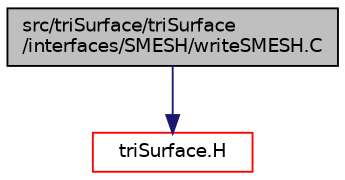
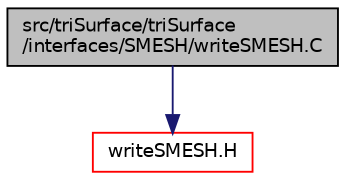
(173, 152) -> (173, 152)
